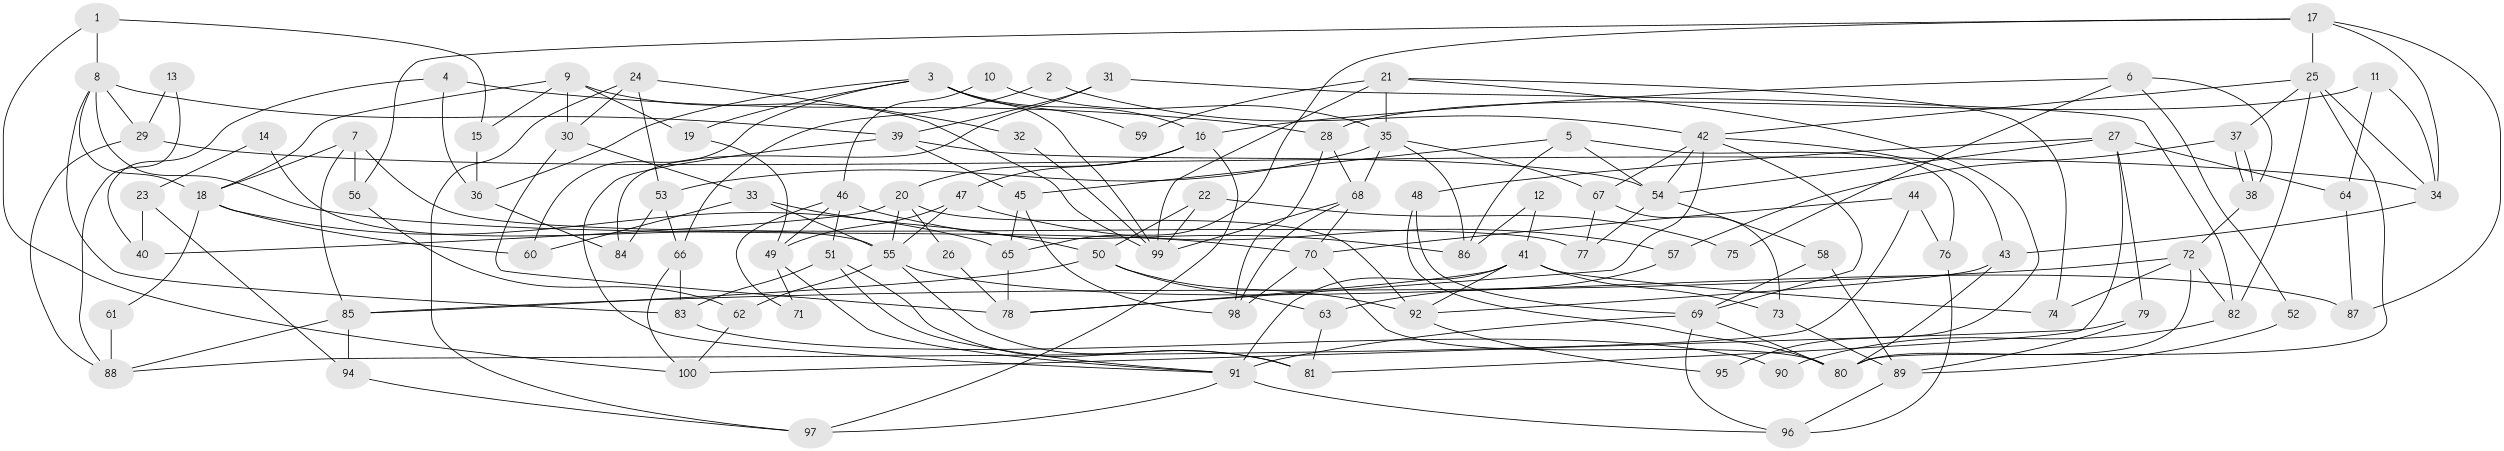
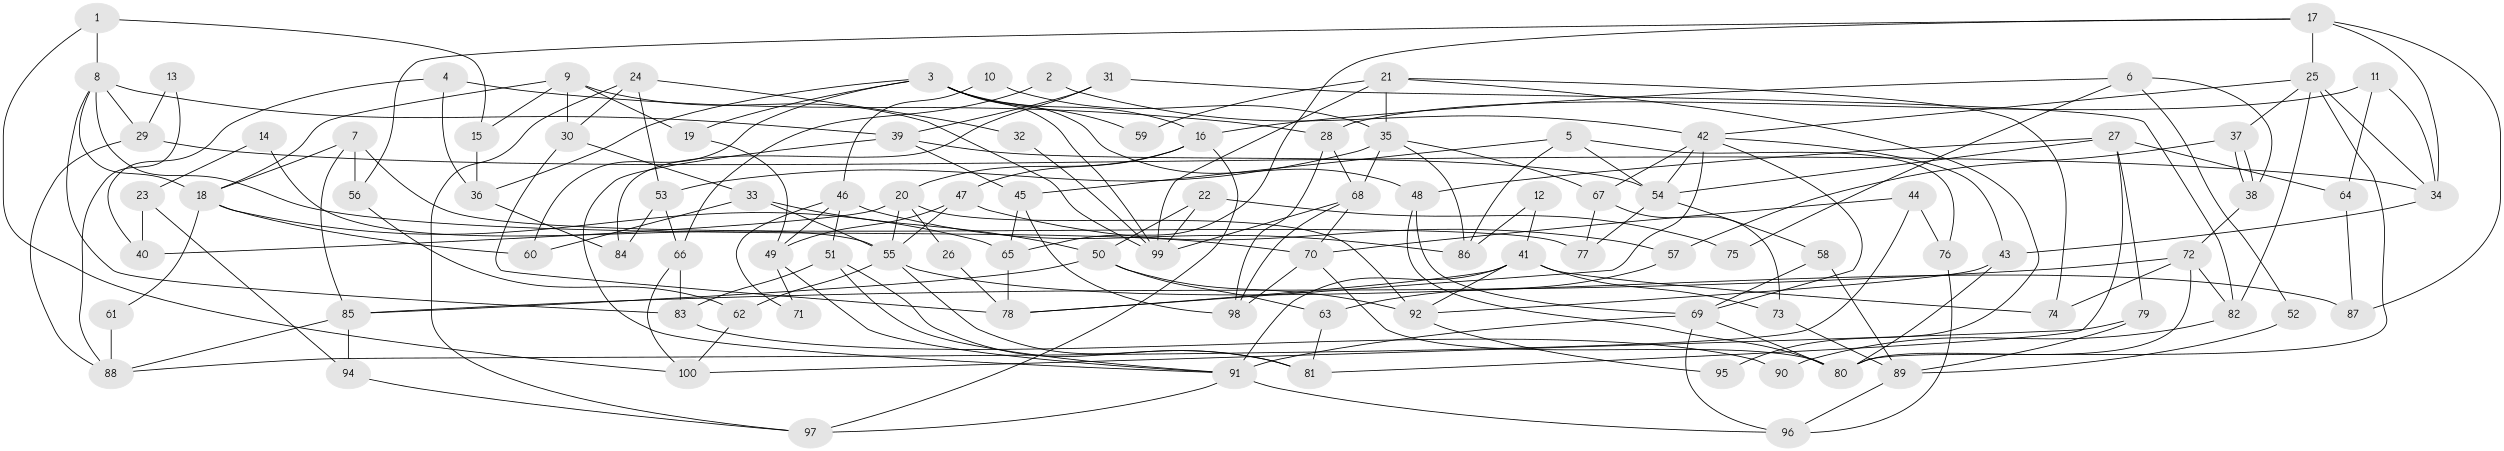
none -> (1166, 168)
